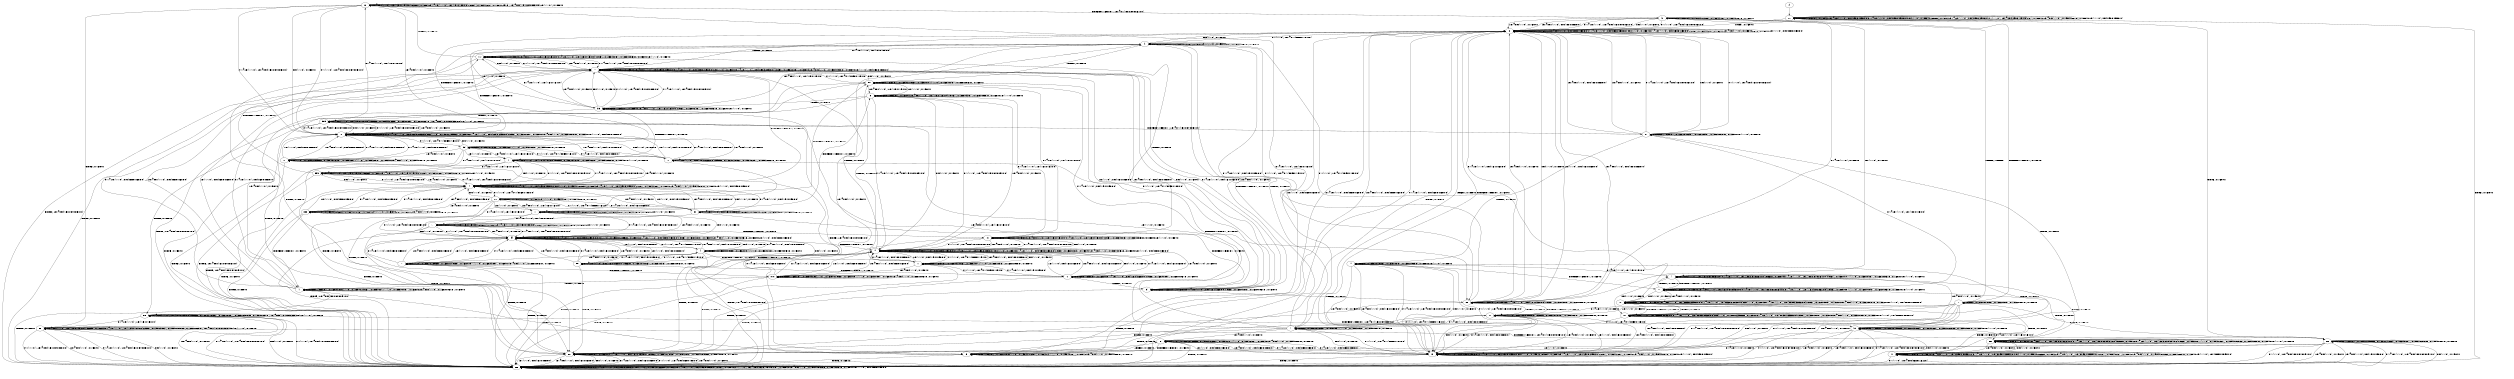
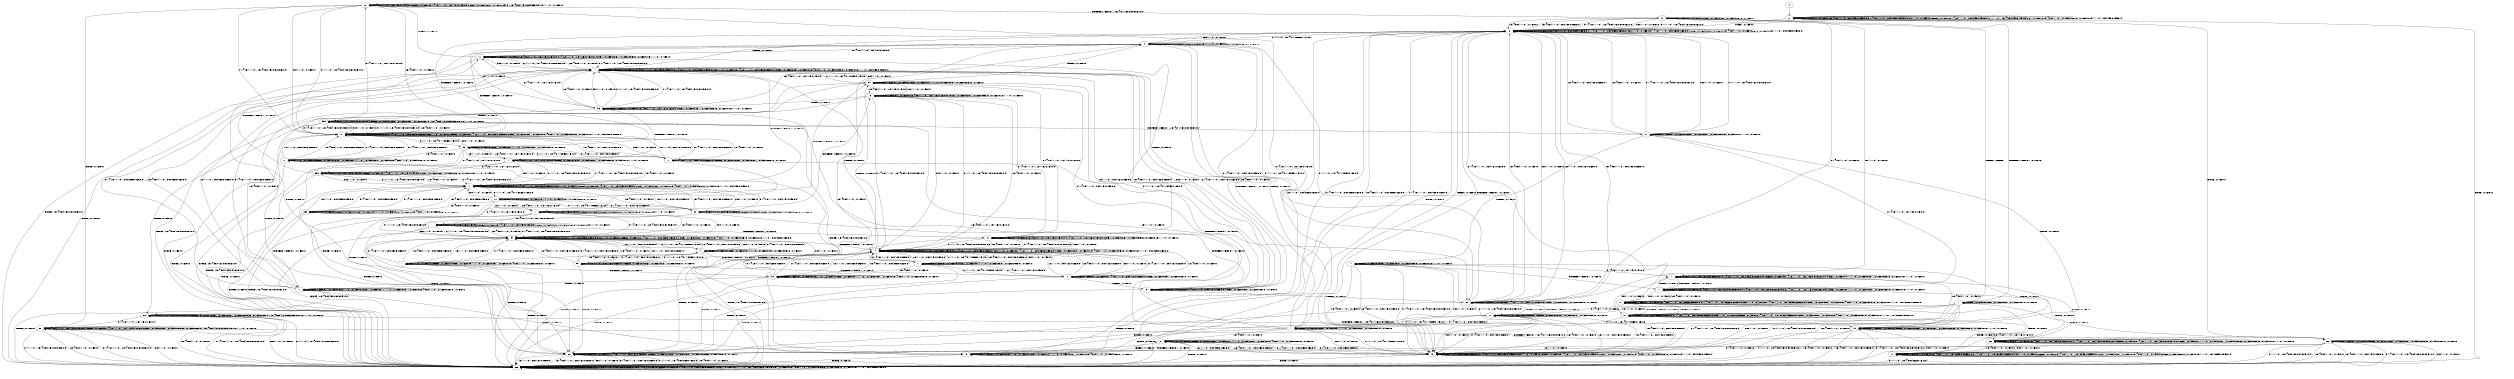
none -> (248, 288)
